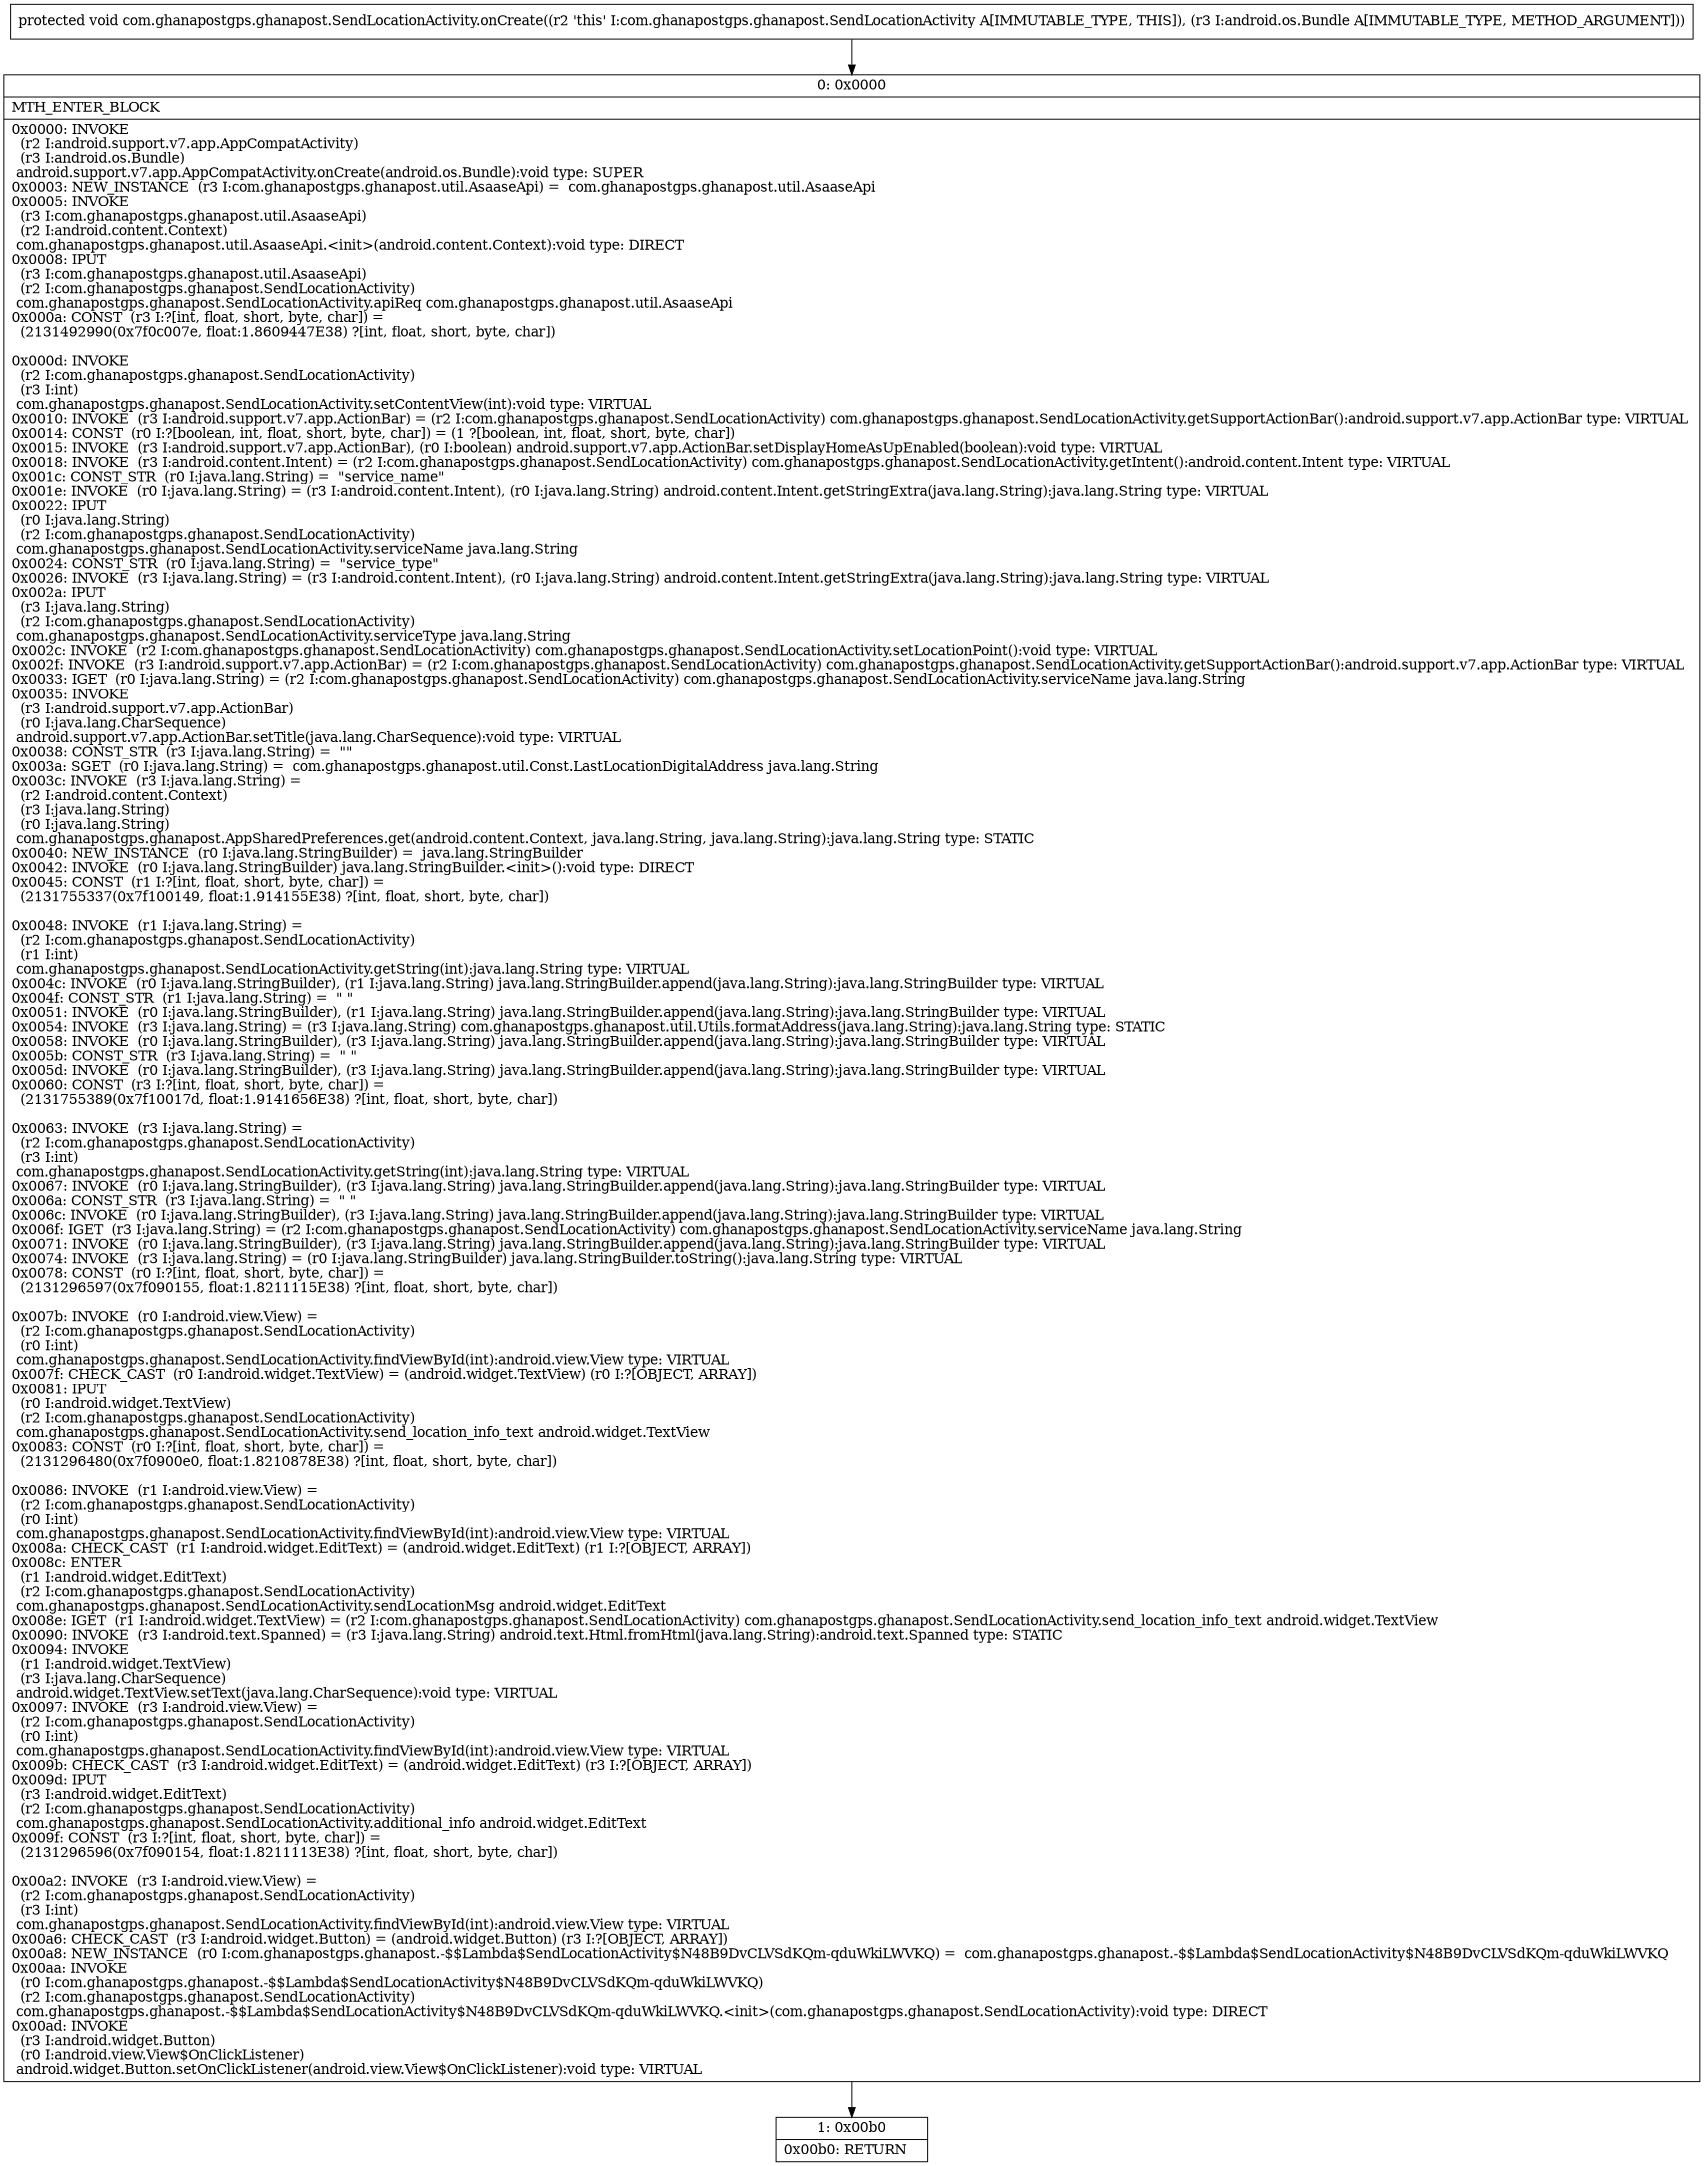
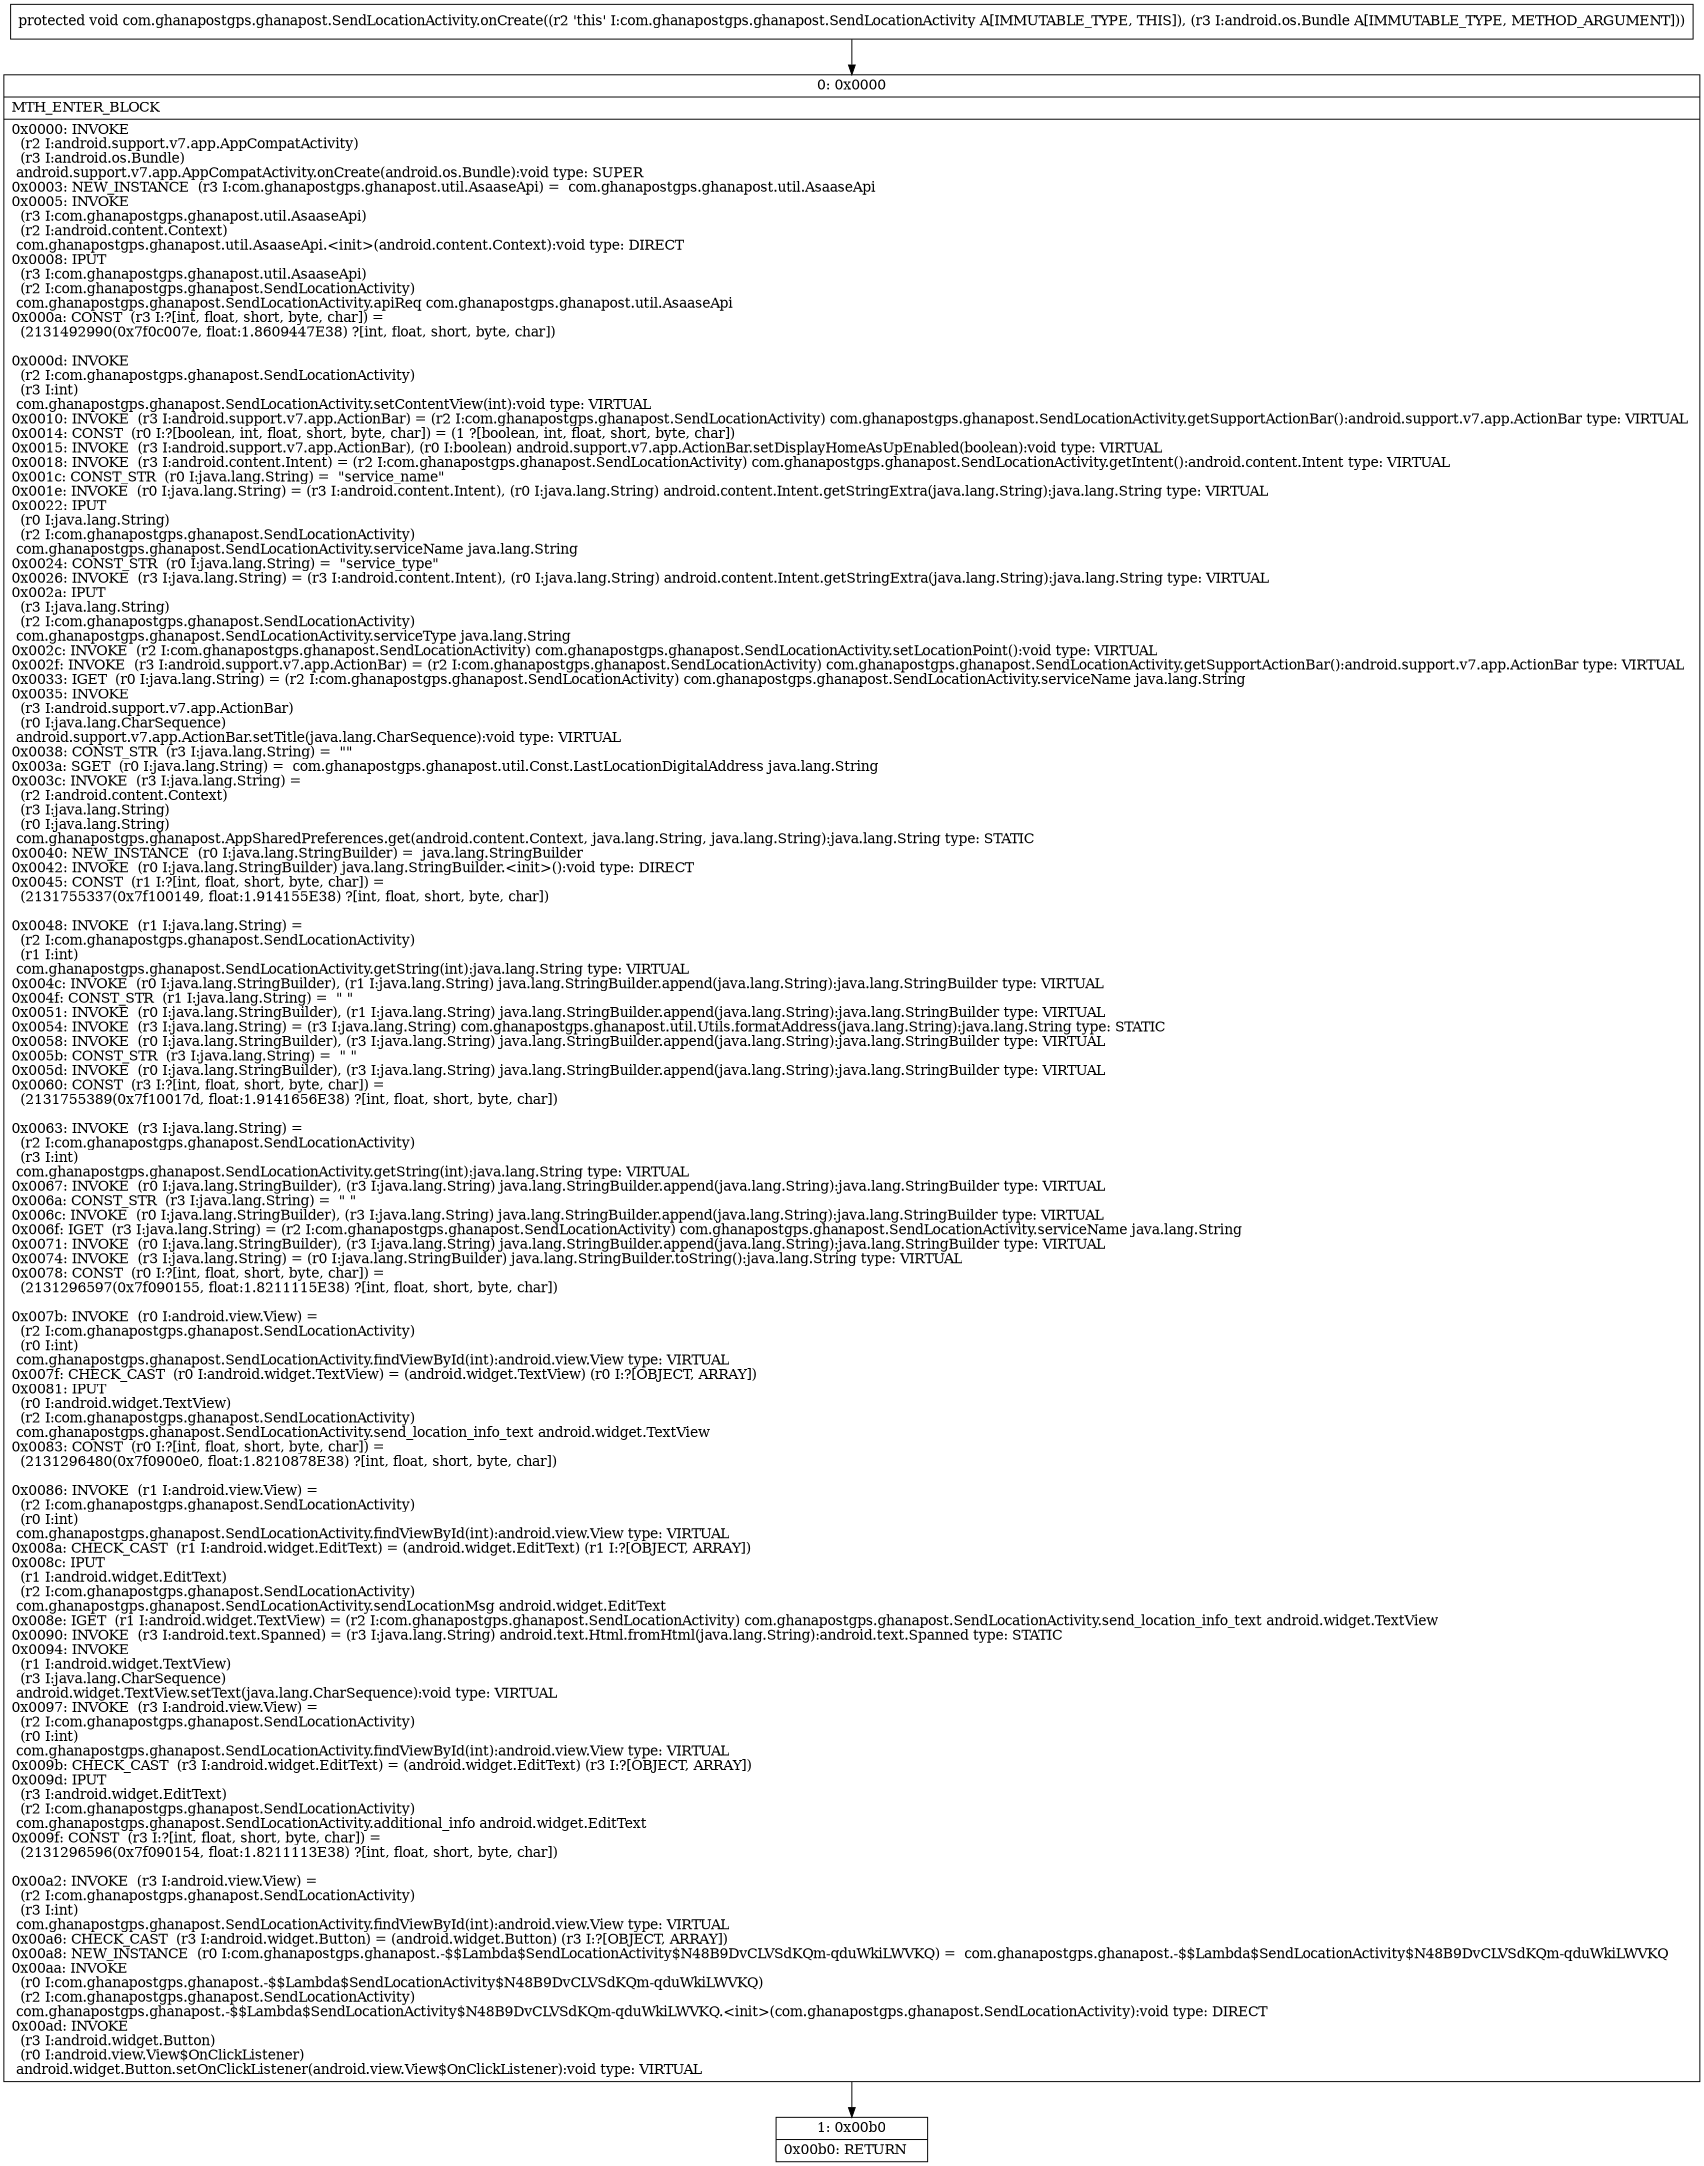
(71, 1563) -> (63, 1563)
